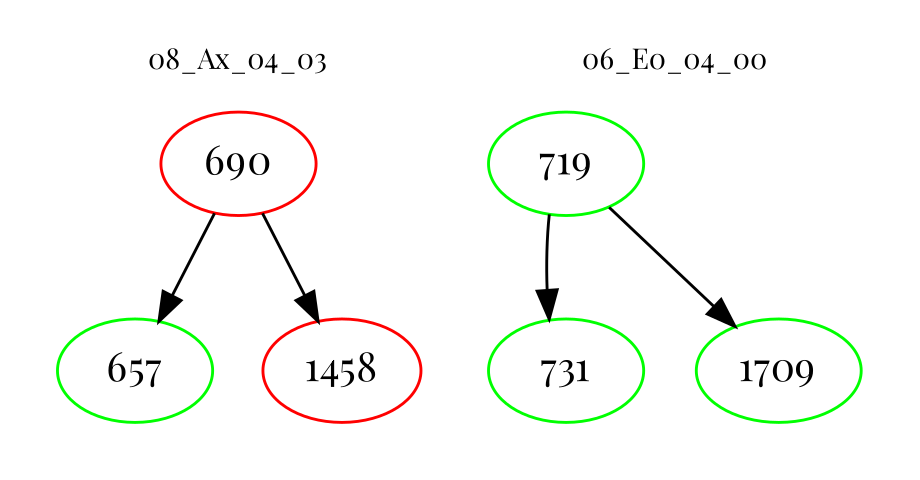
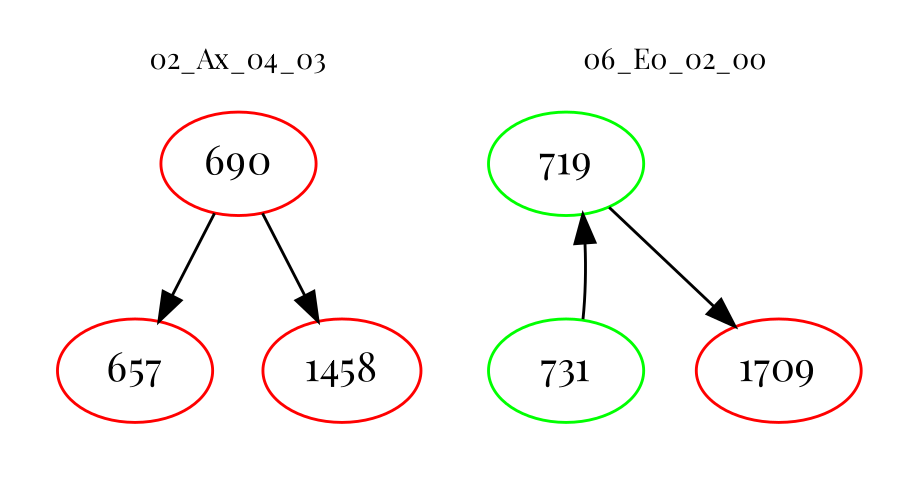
(239, 62) -> (239, 62)
(675, 62) -> (675, 62)
(547, 252) -> (585, 281)
(135, 371) -> (135, 371)
(779, 371) -> (779, 371)
